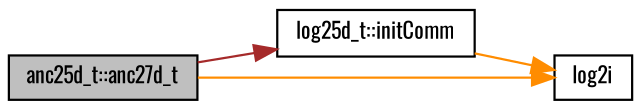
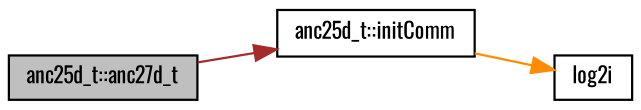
(376, 33) -> (376, 33)
(365, 78) -> none
